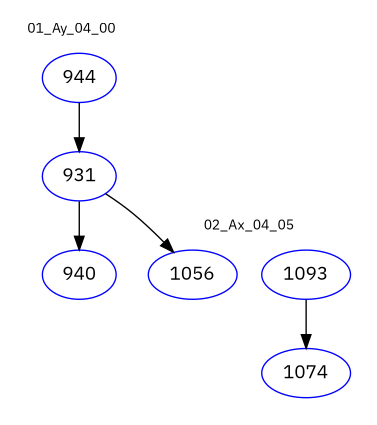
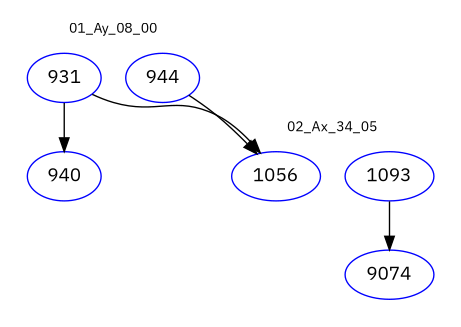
(72, 29) -> (113, 29)
(79, 120) -> (219, 118)
(249, 226) -> (333, 128)
(306, 373) -> (390, 275)
